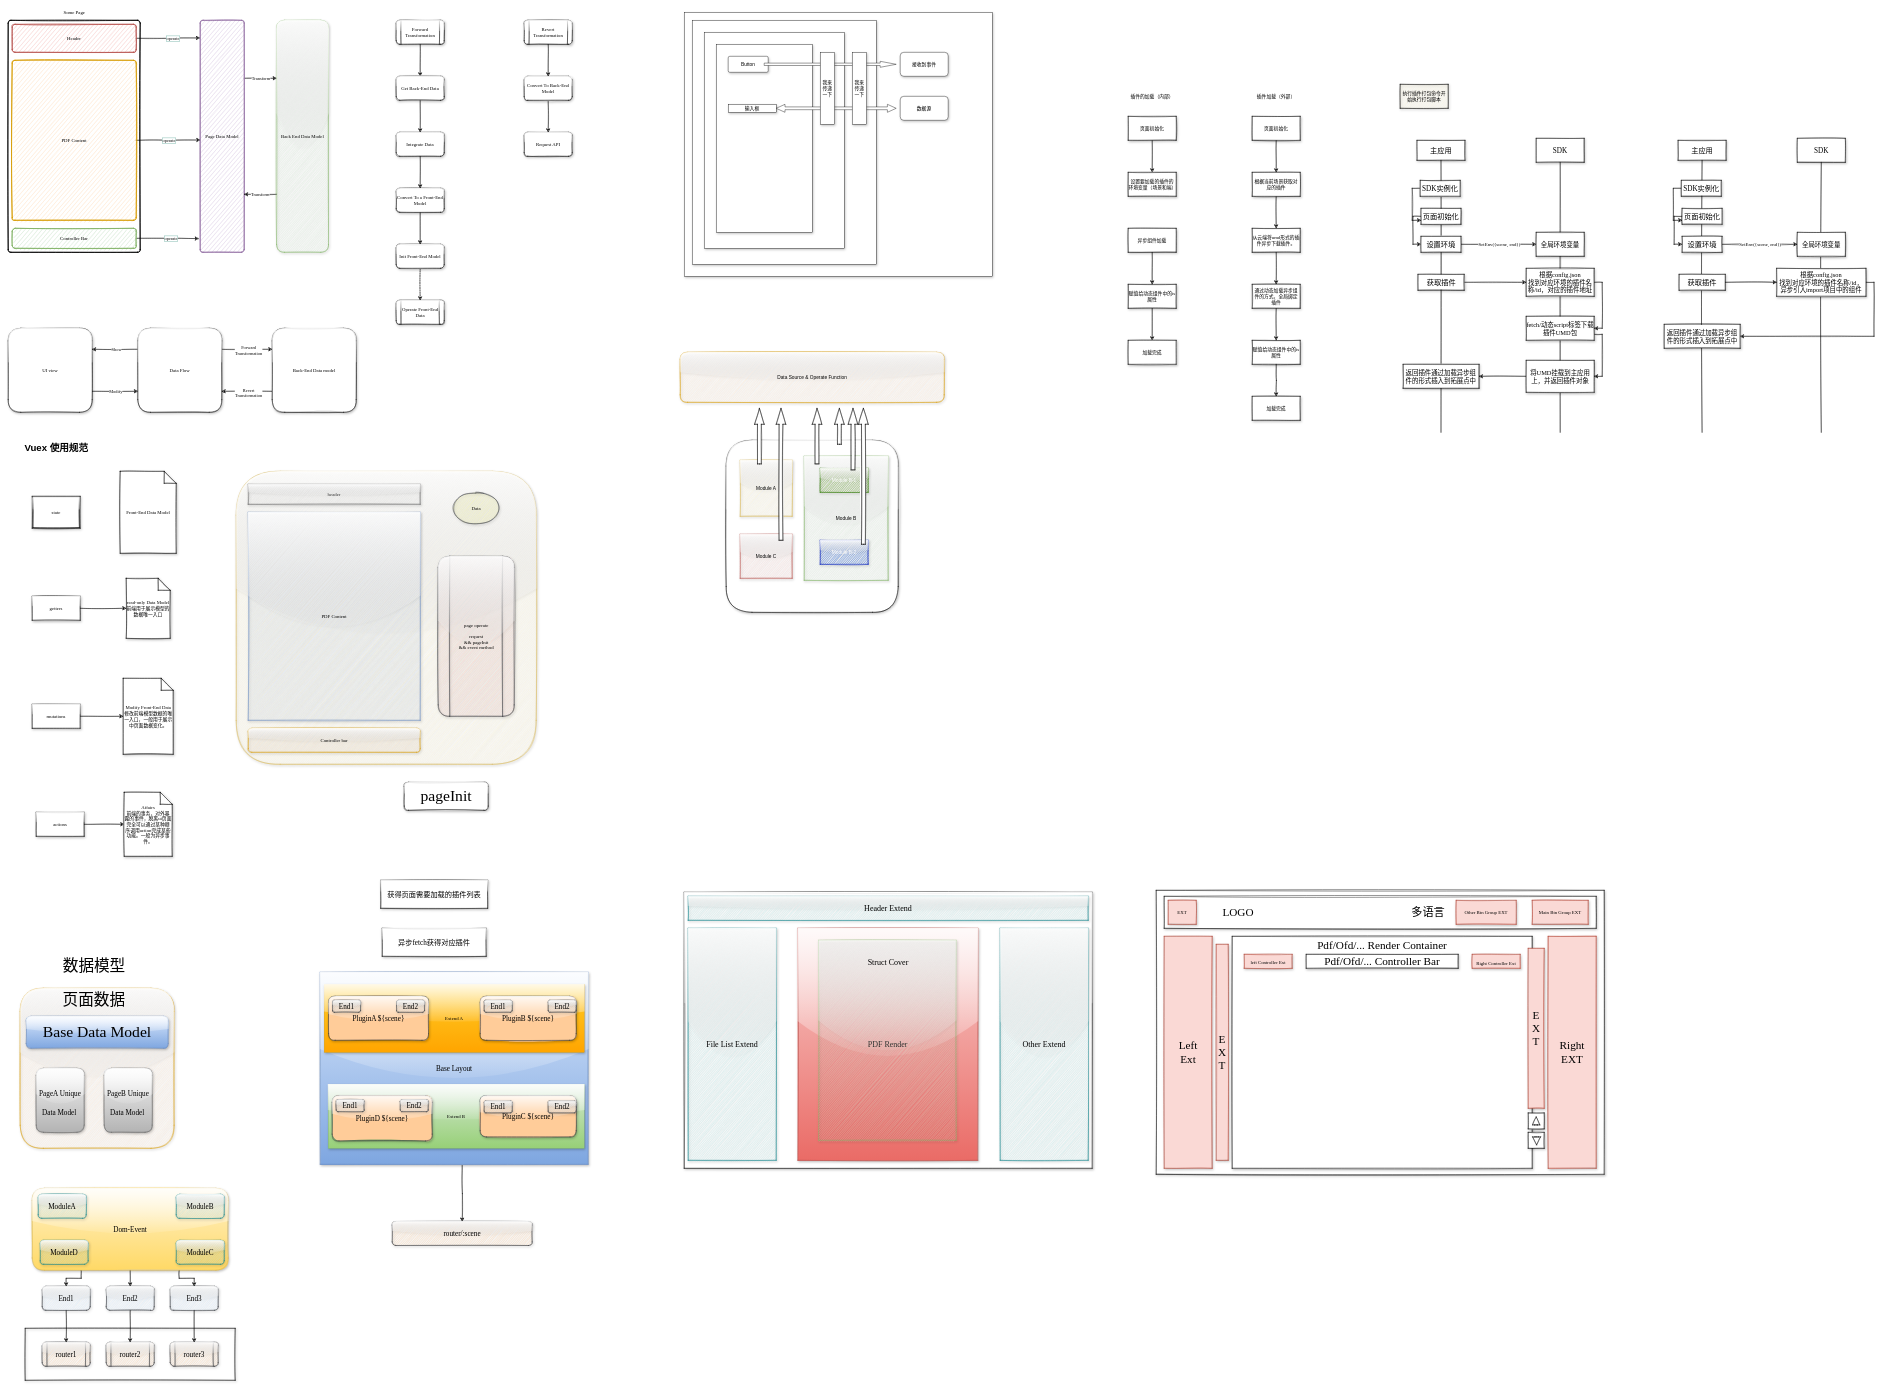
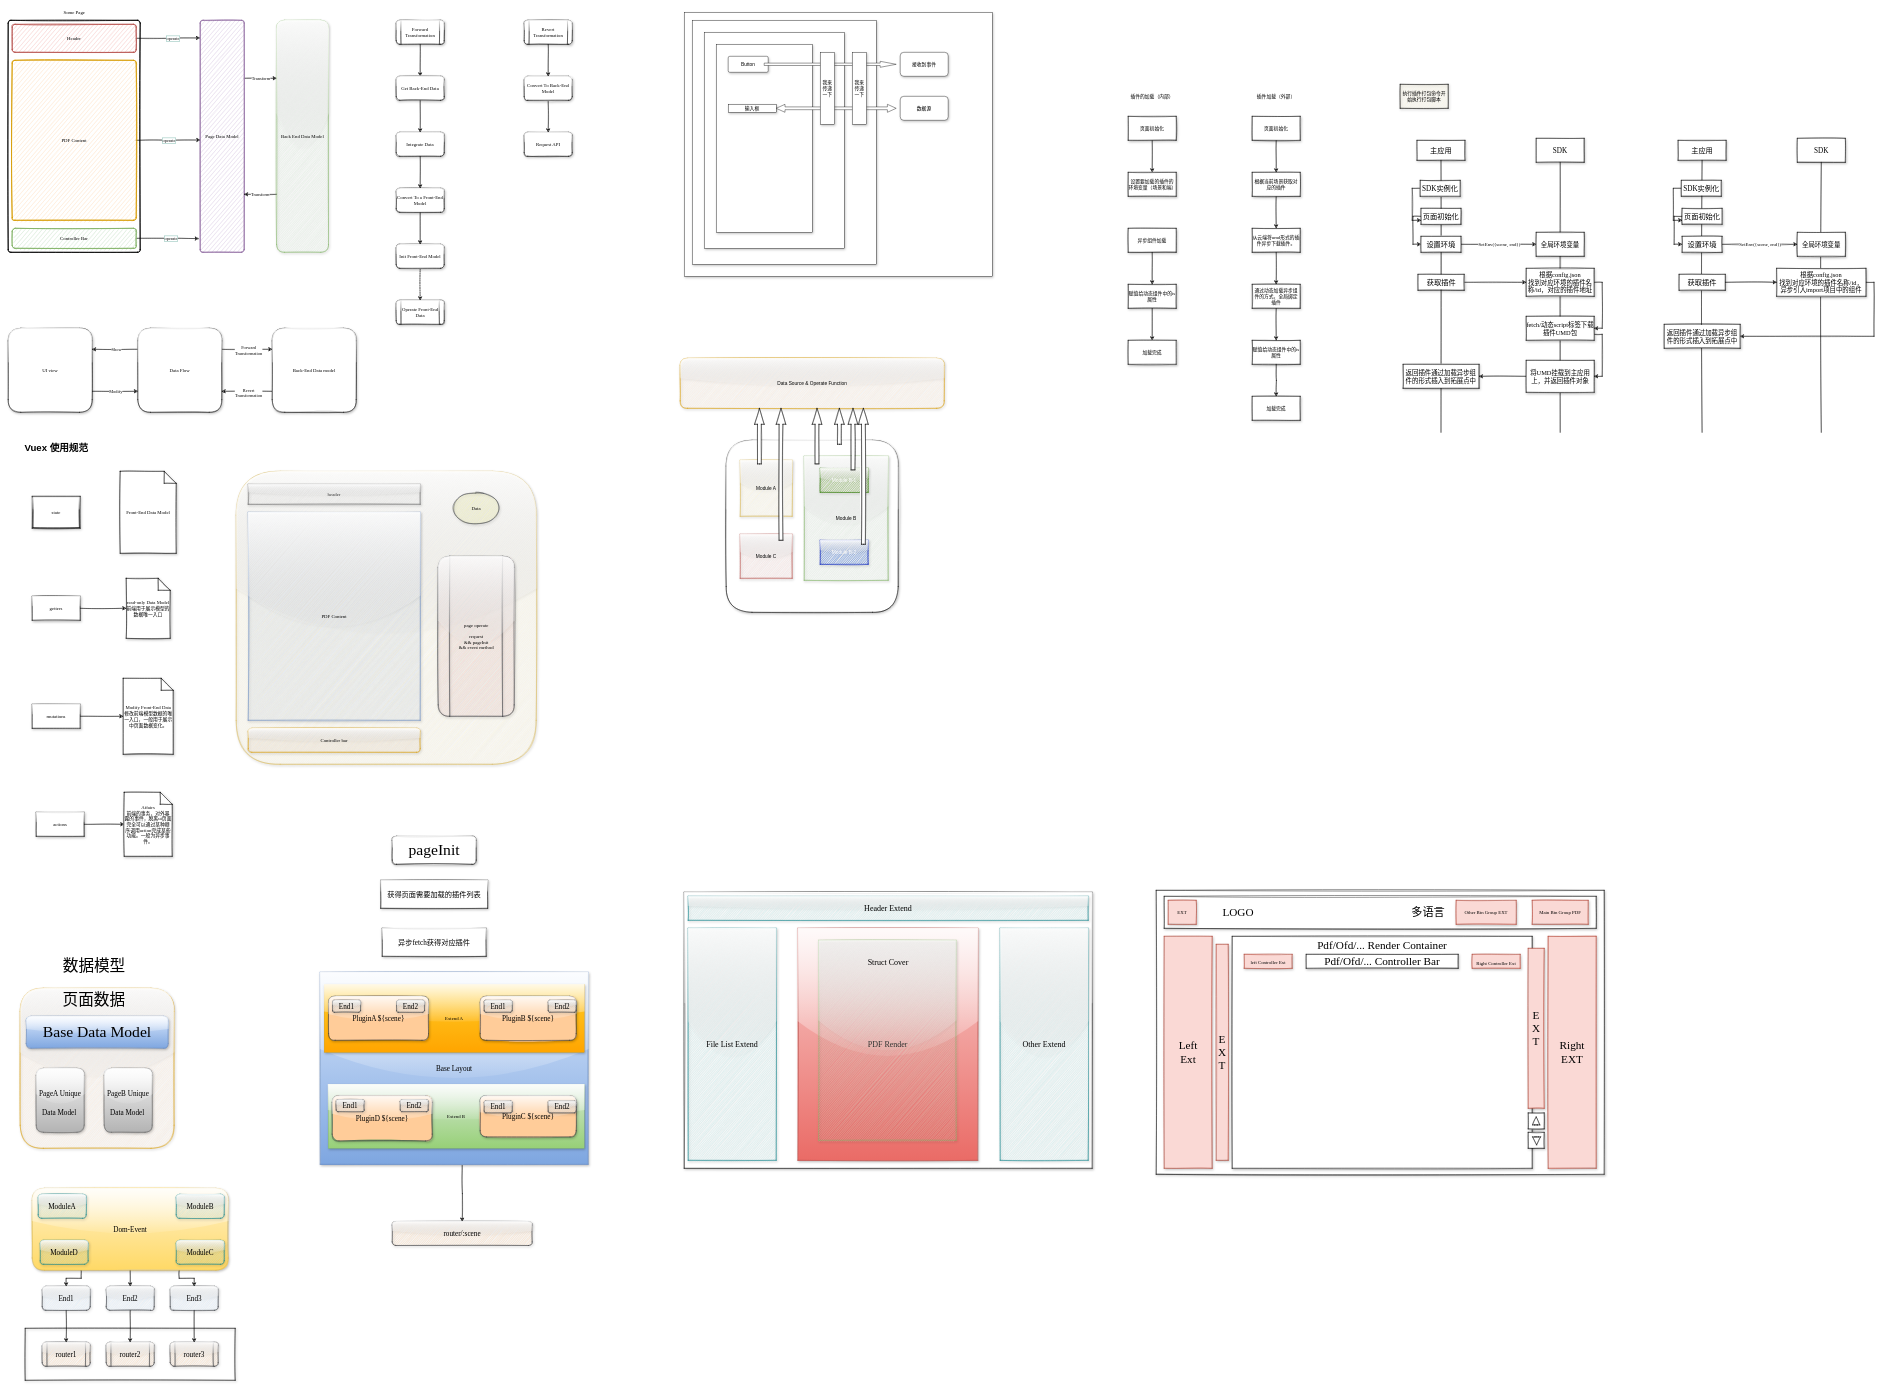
(812, 377) -> (812, 383)
(446, 796) -> (434, 850)
(1560, 912) -> (1560, 912)
